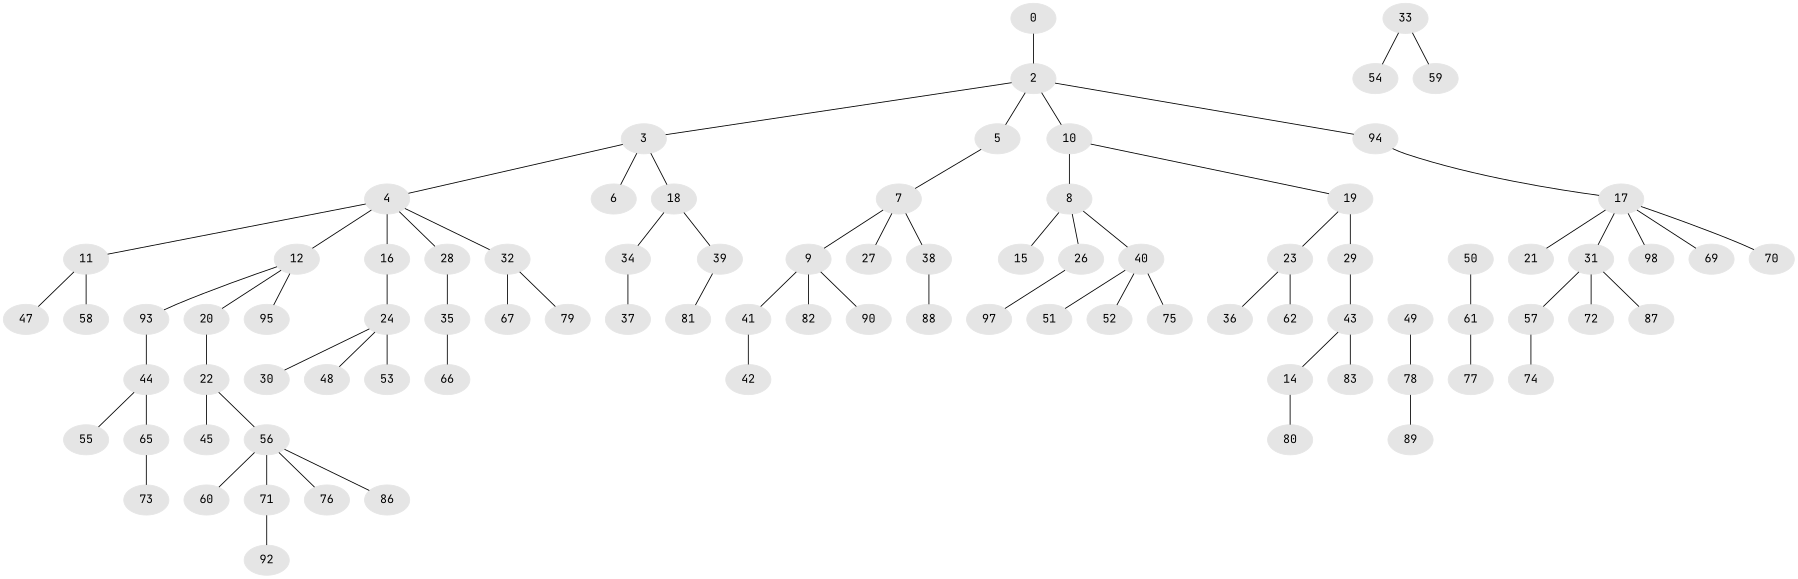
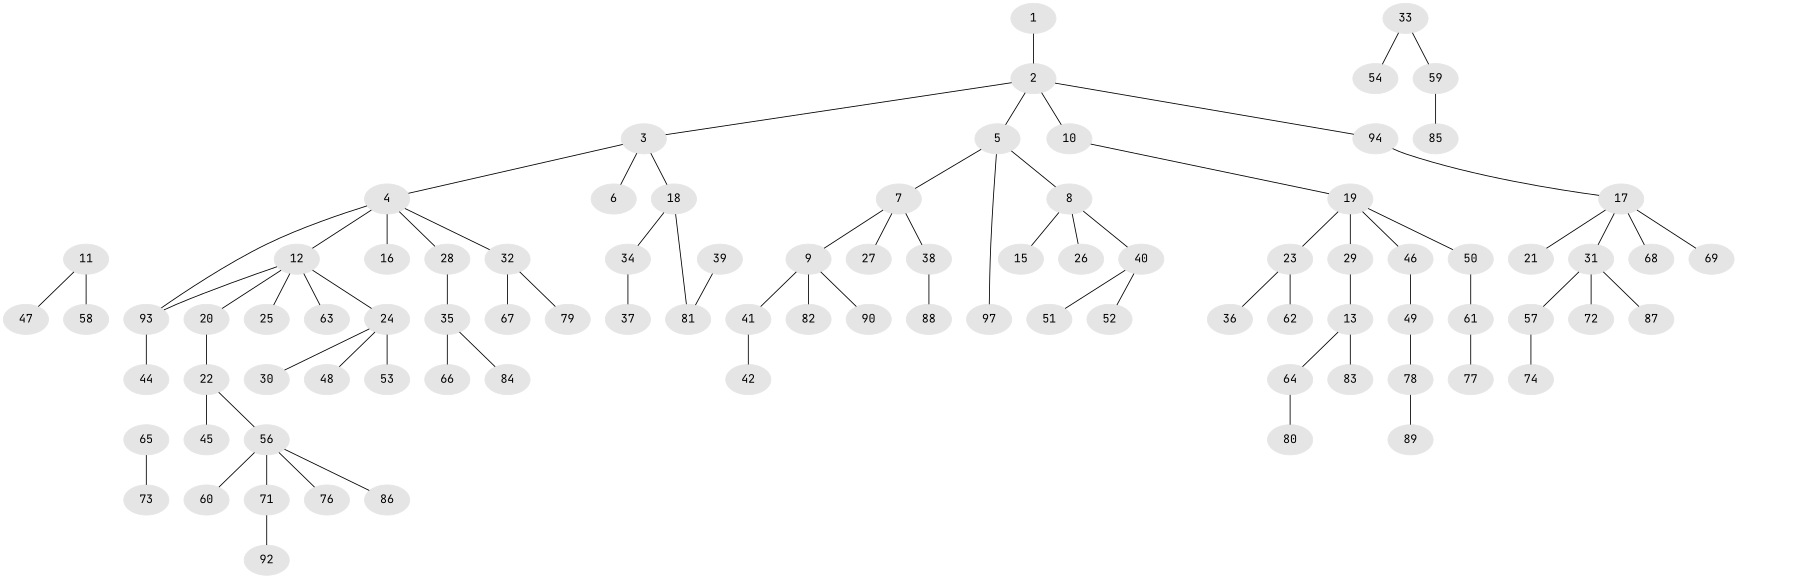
(1033, 18) -> (1033, 18)
none -> (1436, 139)
(1069, 169) -> (1033, 169)
(237, 229) -> (260, 248)
(697, 229) -> (681, 259)
none -> (1410, 229)
none -> (1411, 259)
(1651, 259) -> (1651, 259)
(1772, 259) -> none
(387, 289) -> (342, 289)
(1035, 289) -> (992, 229)
(267, 319) -> (267, 319)
none -> (327, 319)
(1170, 319) -> none
(1350, 319) -> (1350, 319)
none -> (508, 380)
(1290, 380) -> (1290, 380)
(146, 410) -> none
(86, 440) -> none
